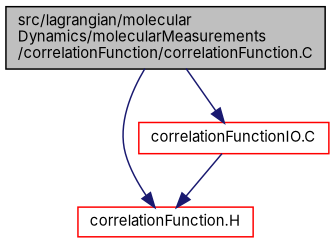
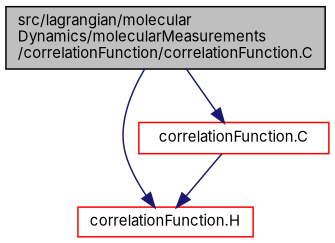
(234, 138) -> (234, 138)
